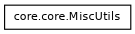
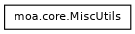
(68, 17) -> (68, 17)
